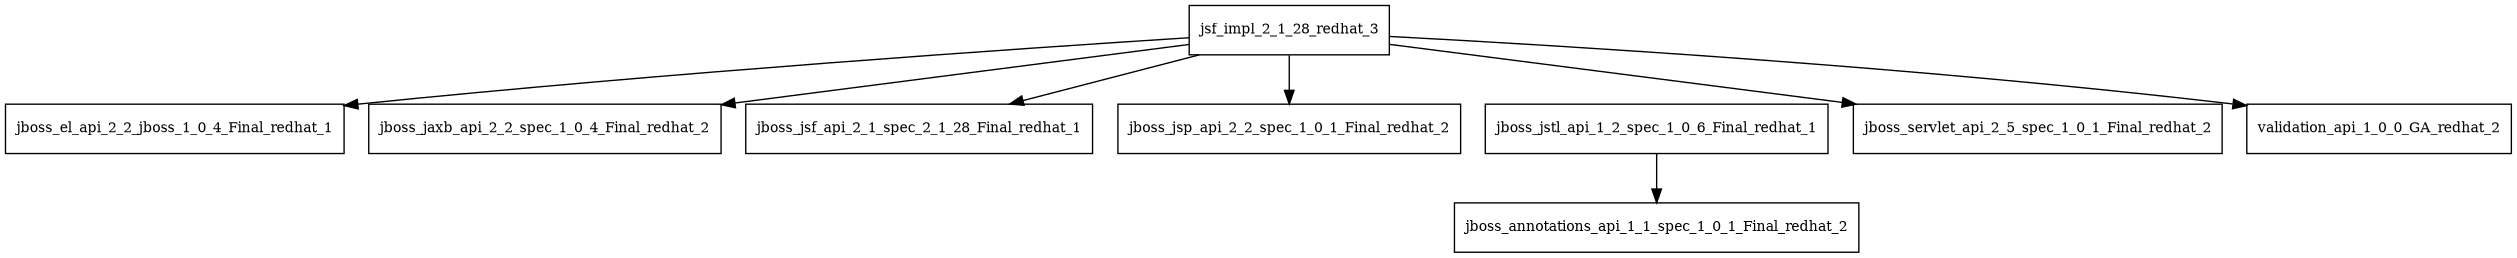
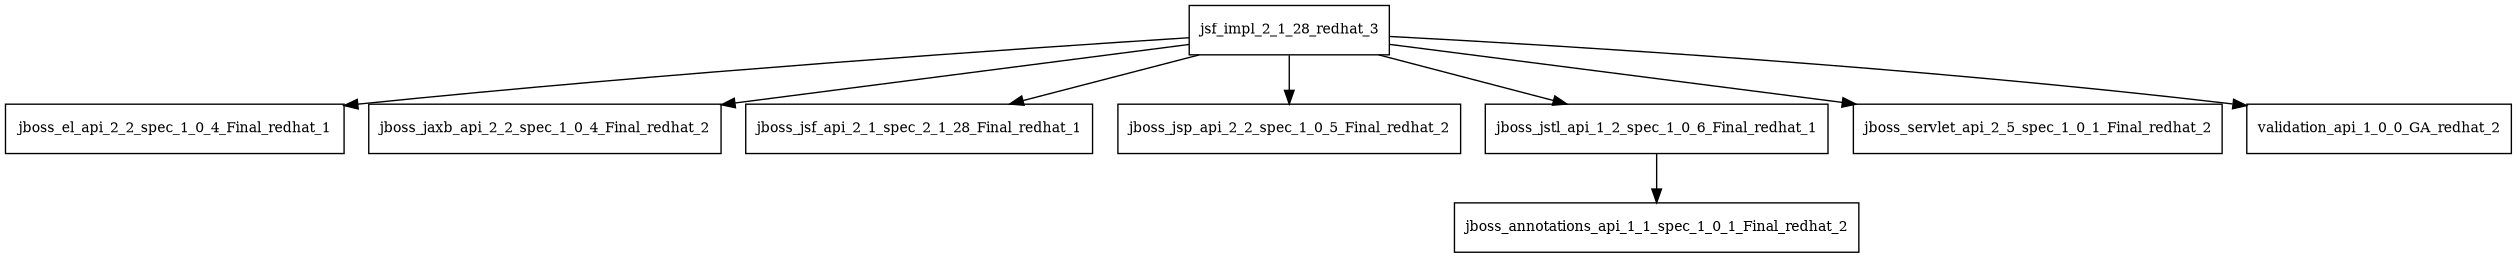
none -> (1466, 78)
(175, 129) -> (175, 129)
(1289, 129) -> (1289, 129)
